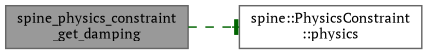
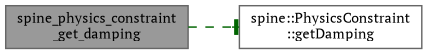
(331, 27) -> (331, 27)
